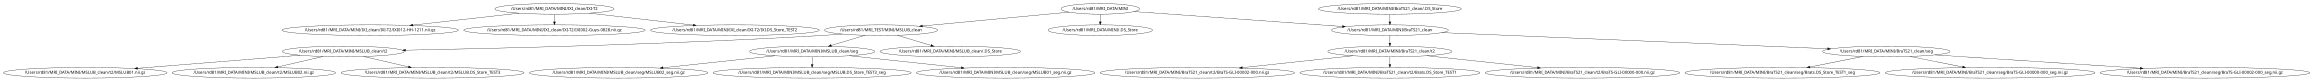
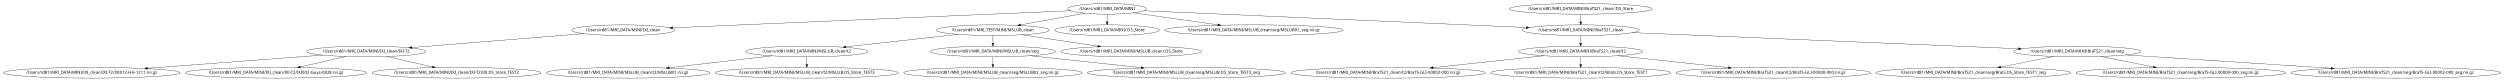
none -> (623, 30)
(905, 62) -> (1176, 19)
(254, 73) -> none
